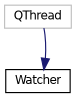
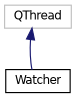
(46, 43) -> (30, 55)
